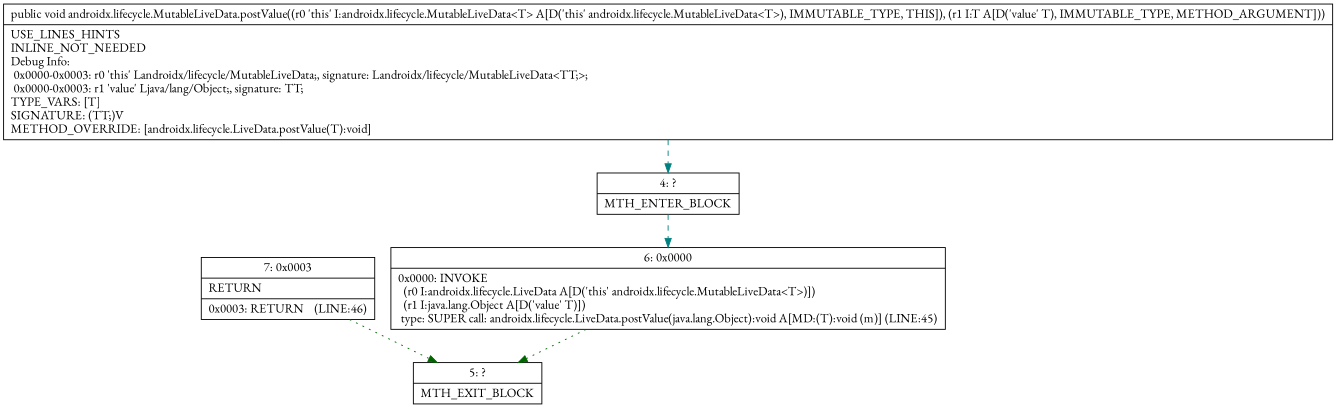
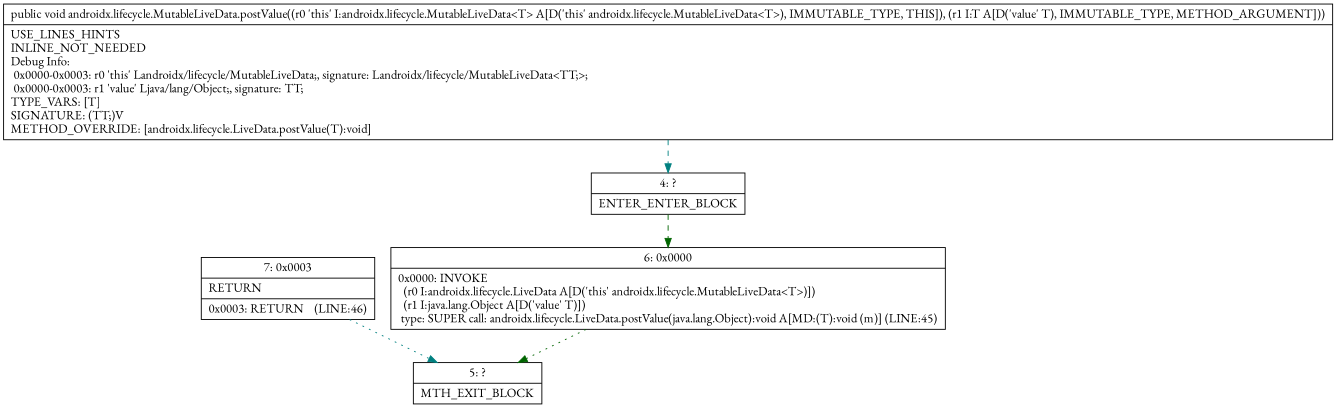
(668, 204) -> (668, 204)
(668, 226) -> (668, 226)
(389, 339) -> (389, 339)
